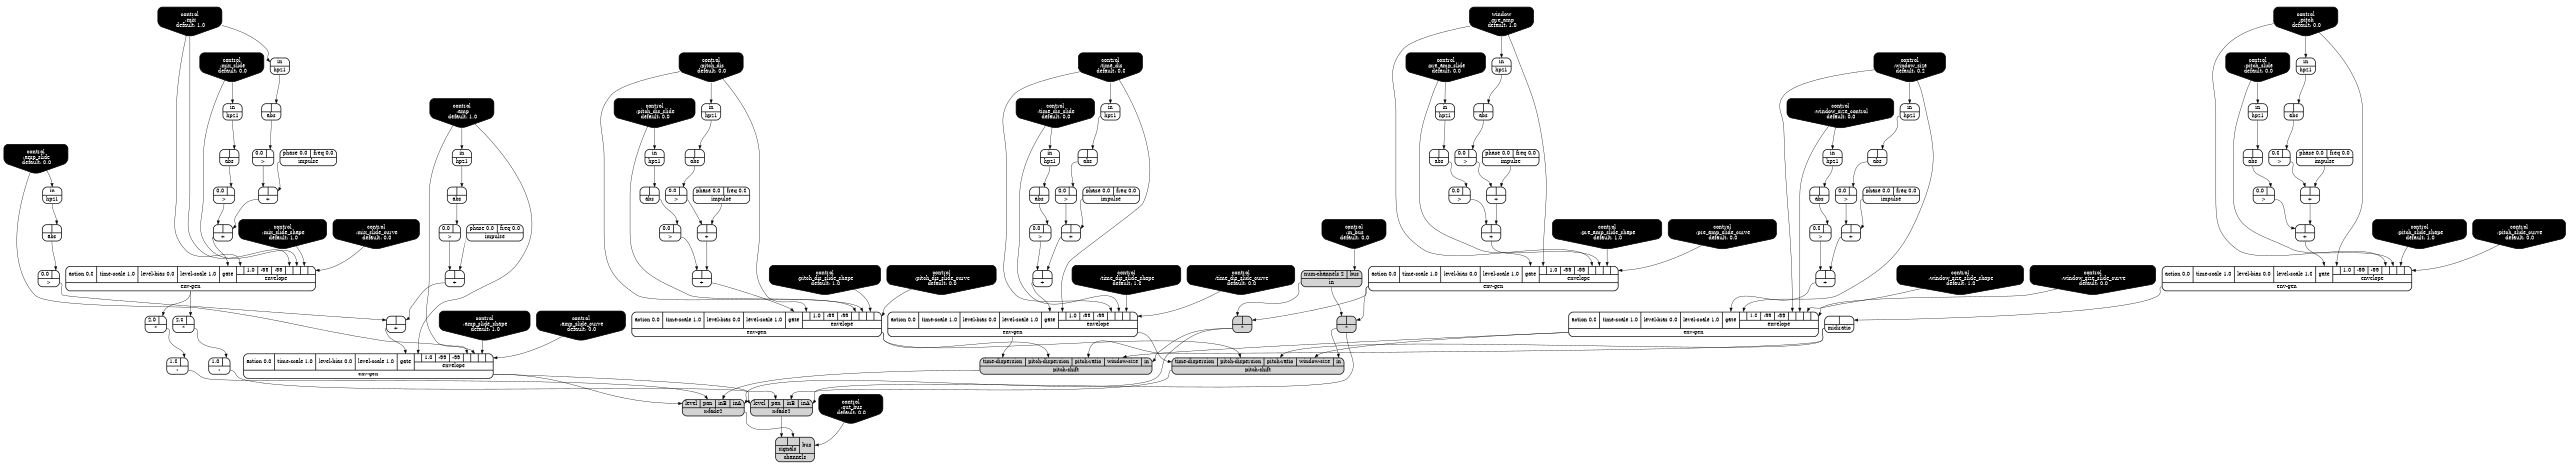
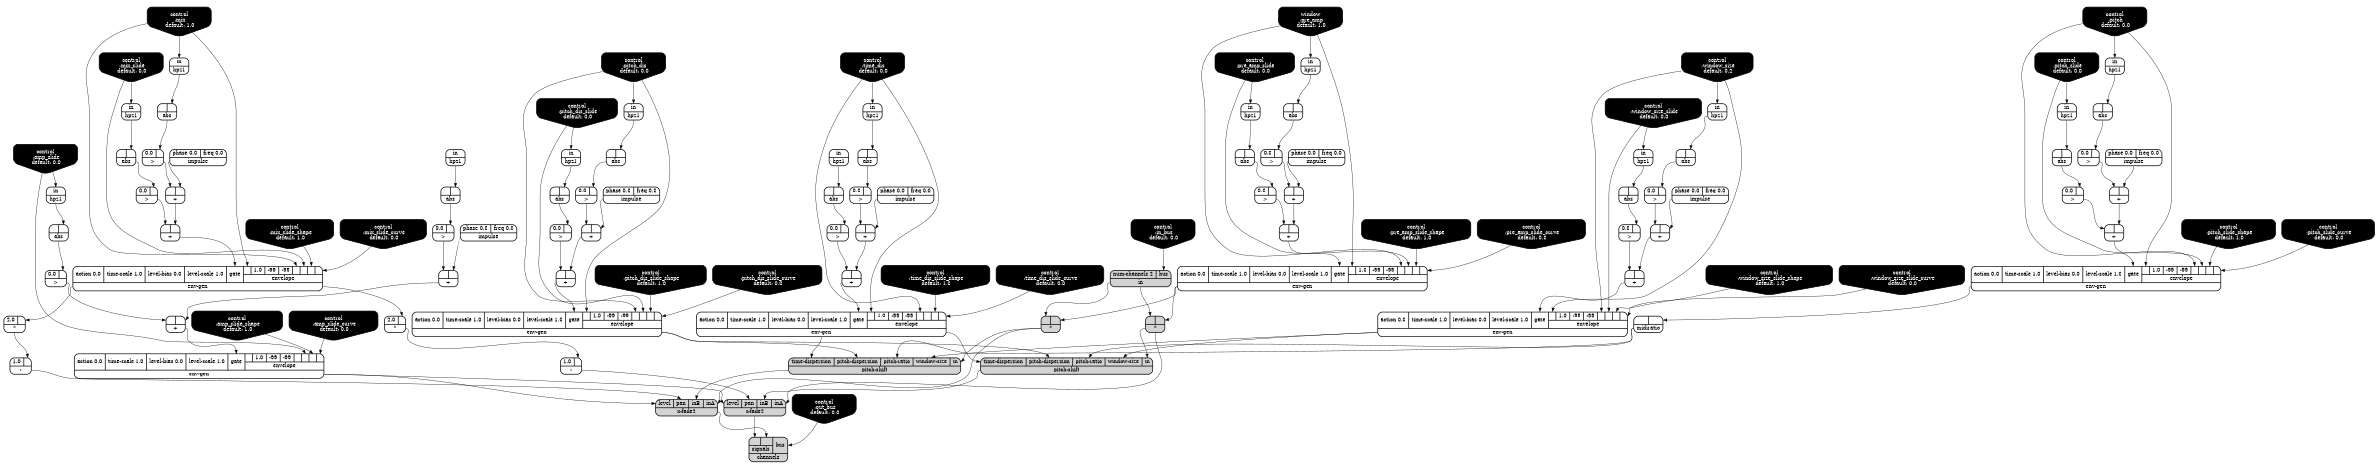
(462, 112) -> none
(1055, 112) -> none
(1840, 112) -> (1653, 112)
